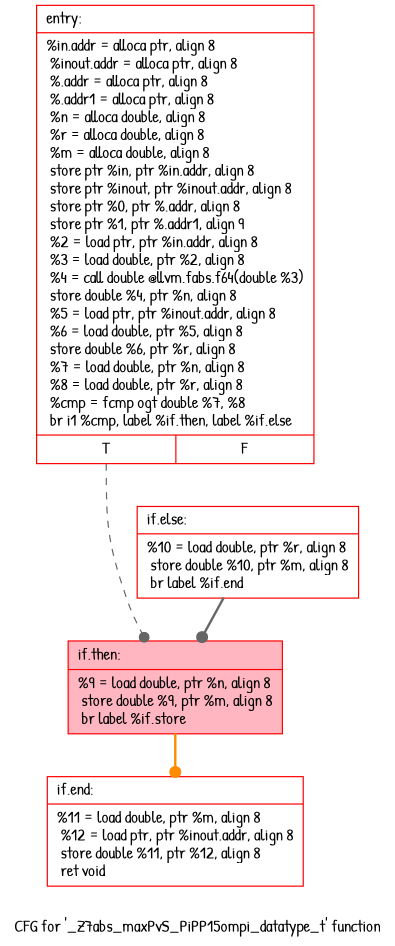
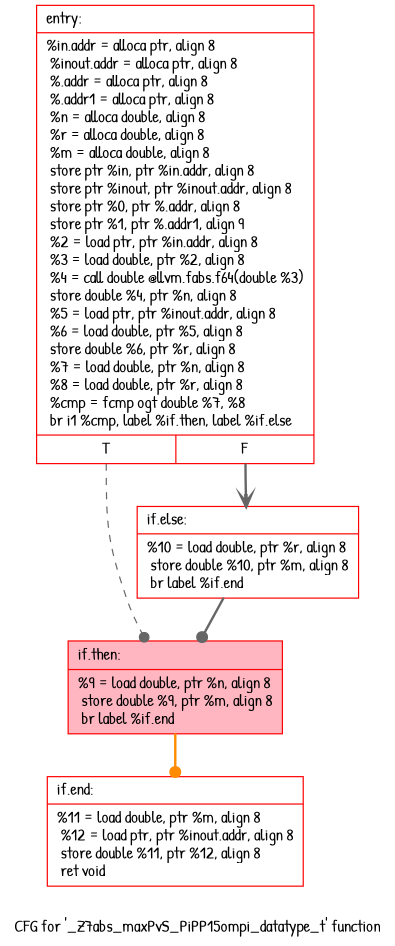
none -> (246, 479)
(132, 719) -> (126, 719)
